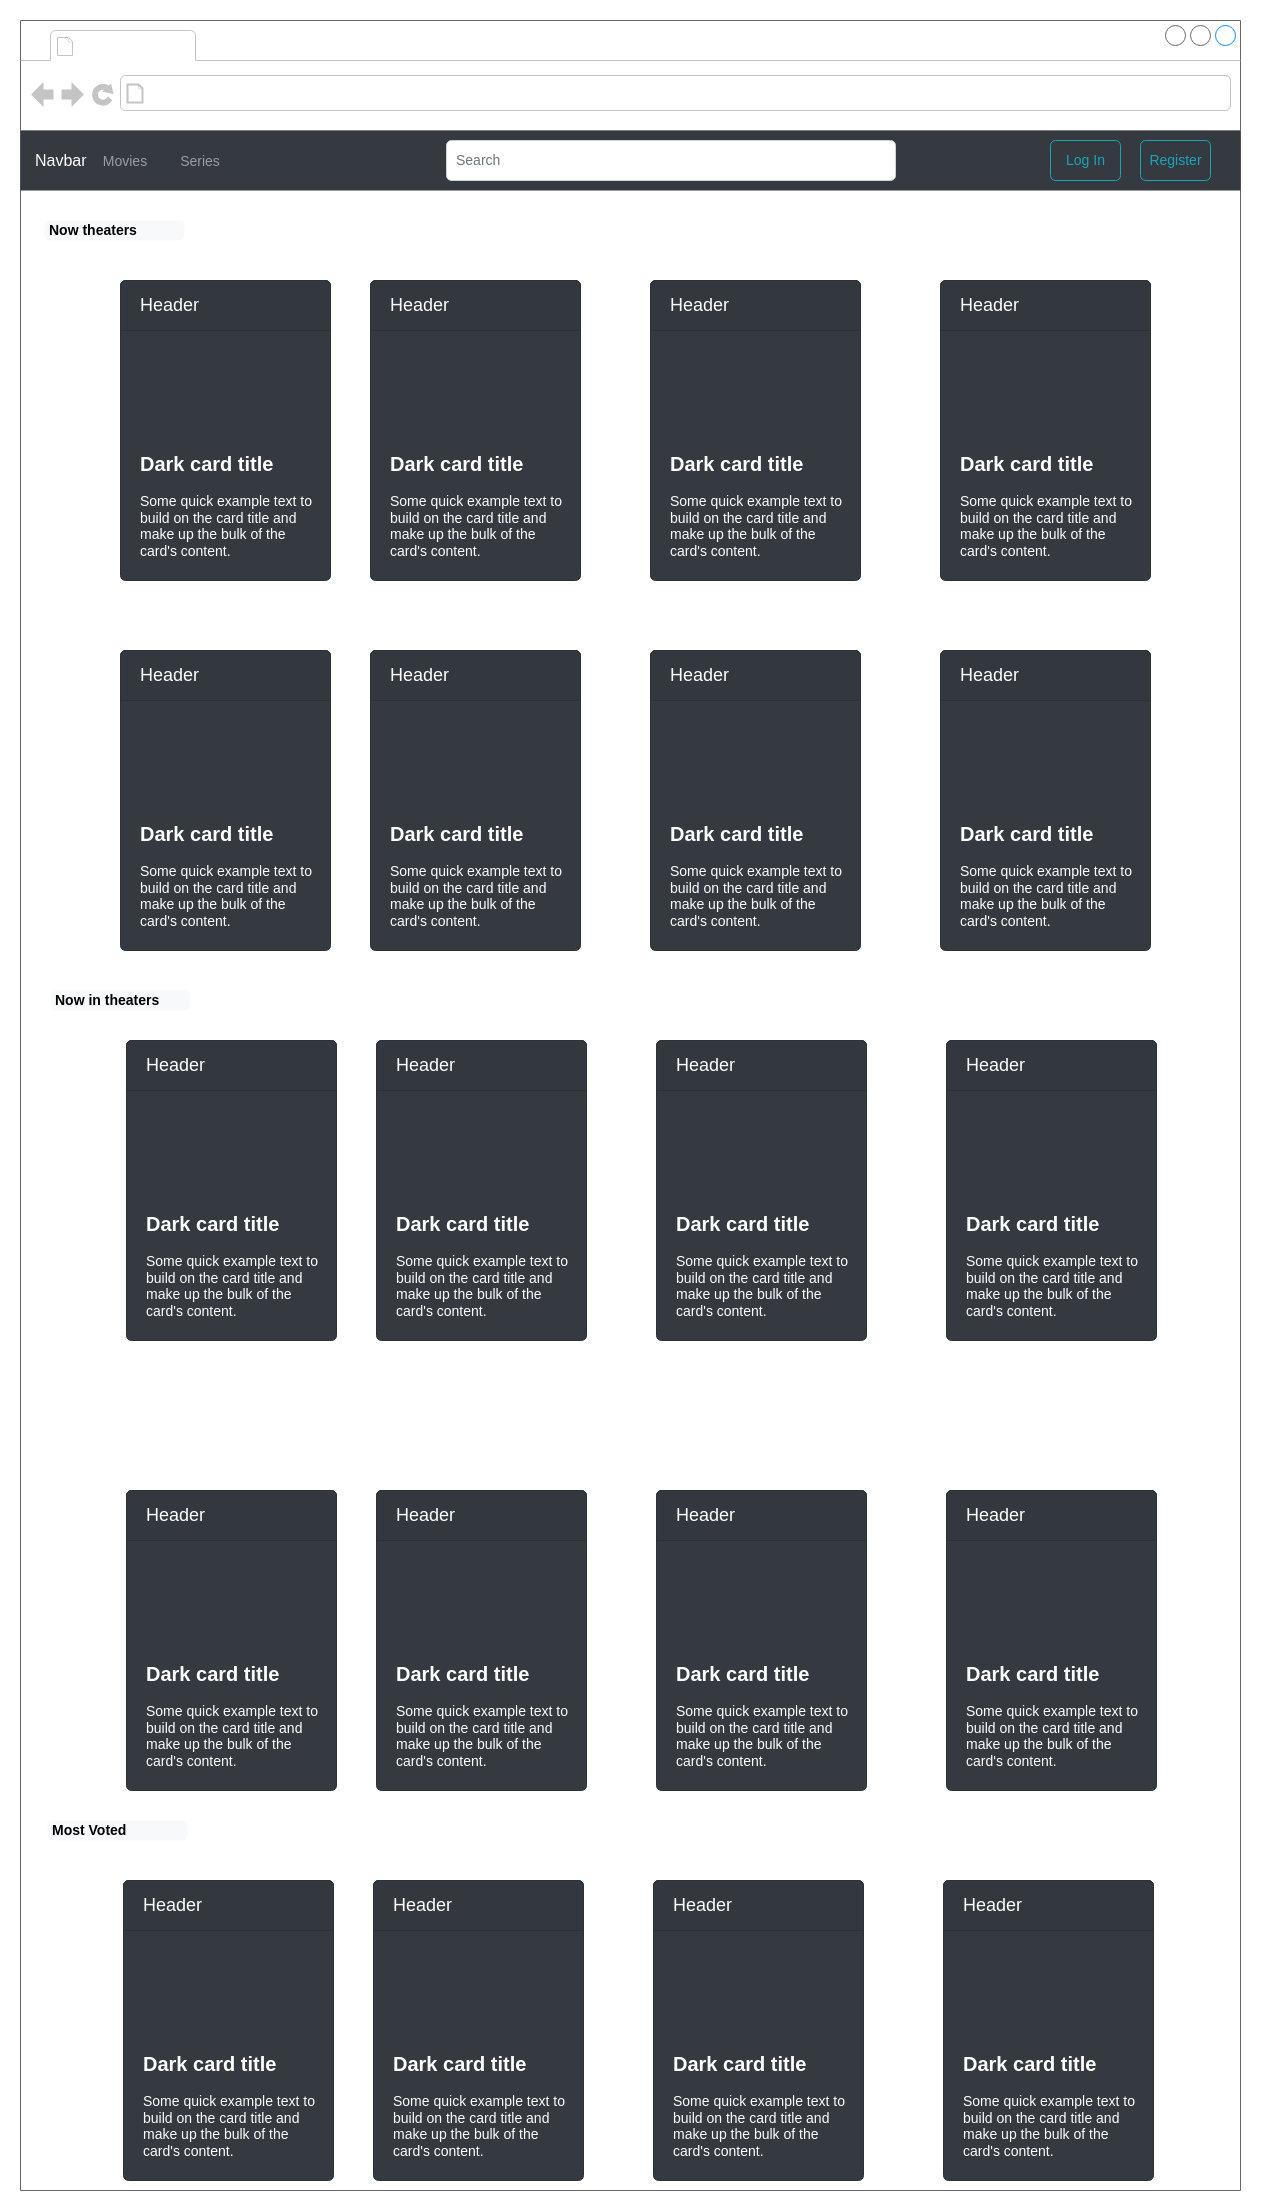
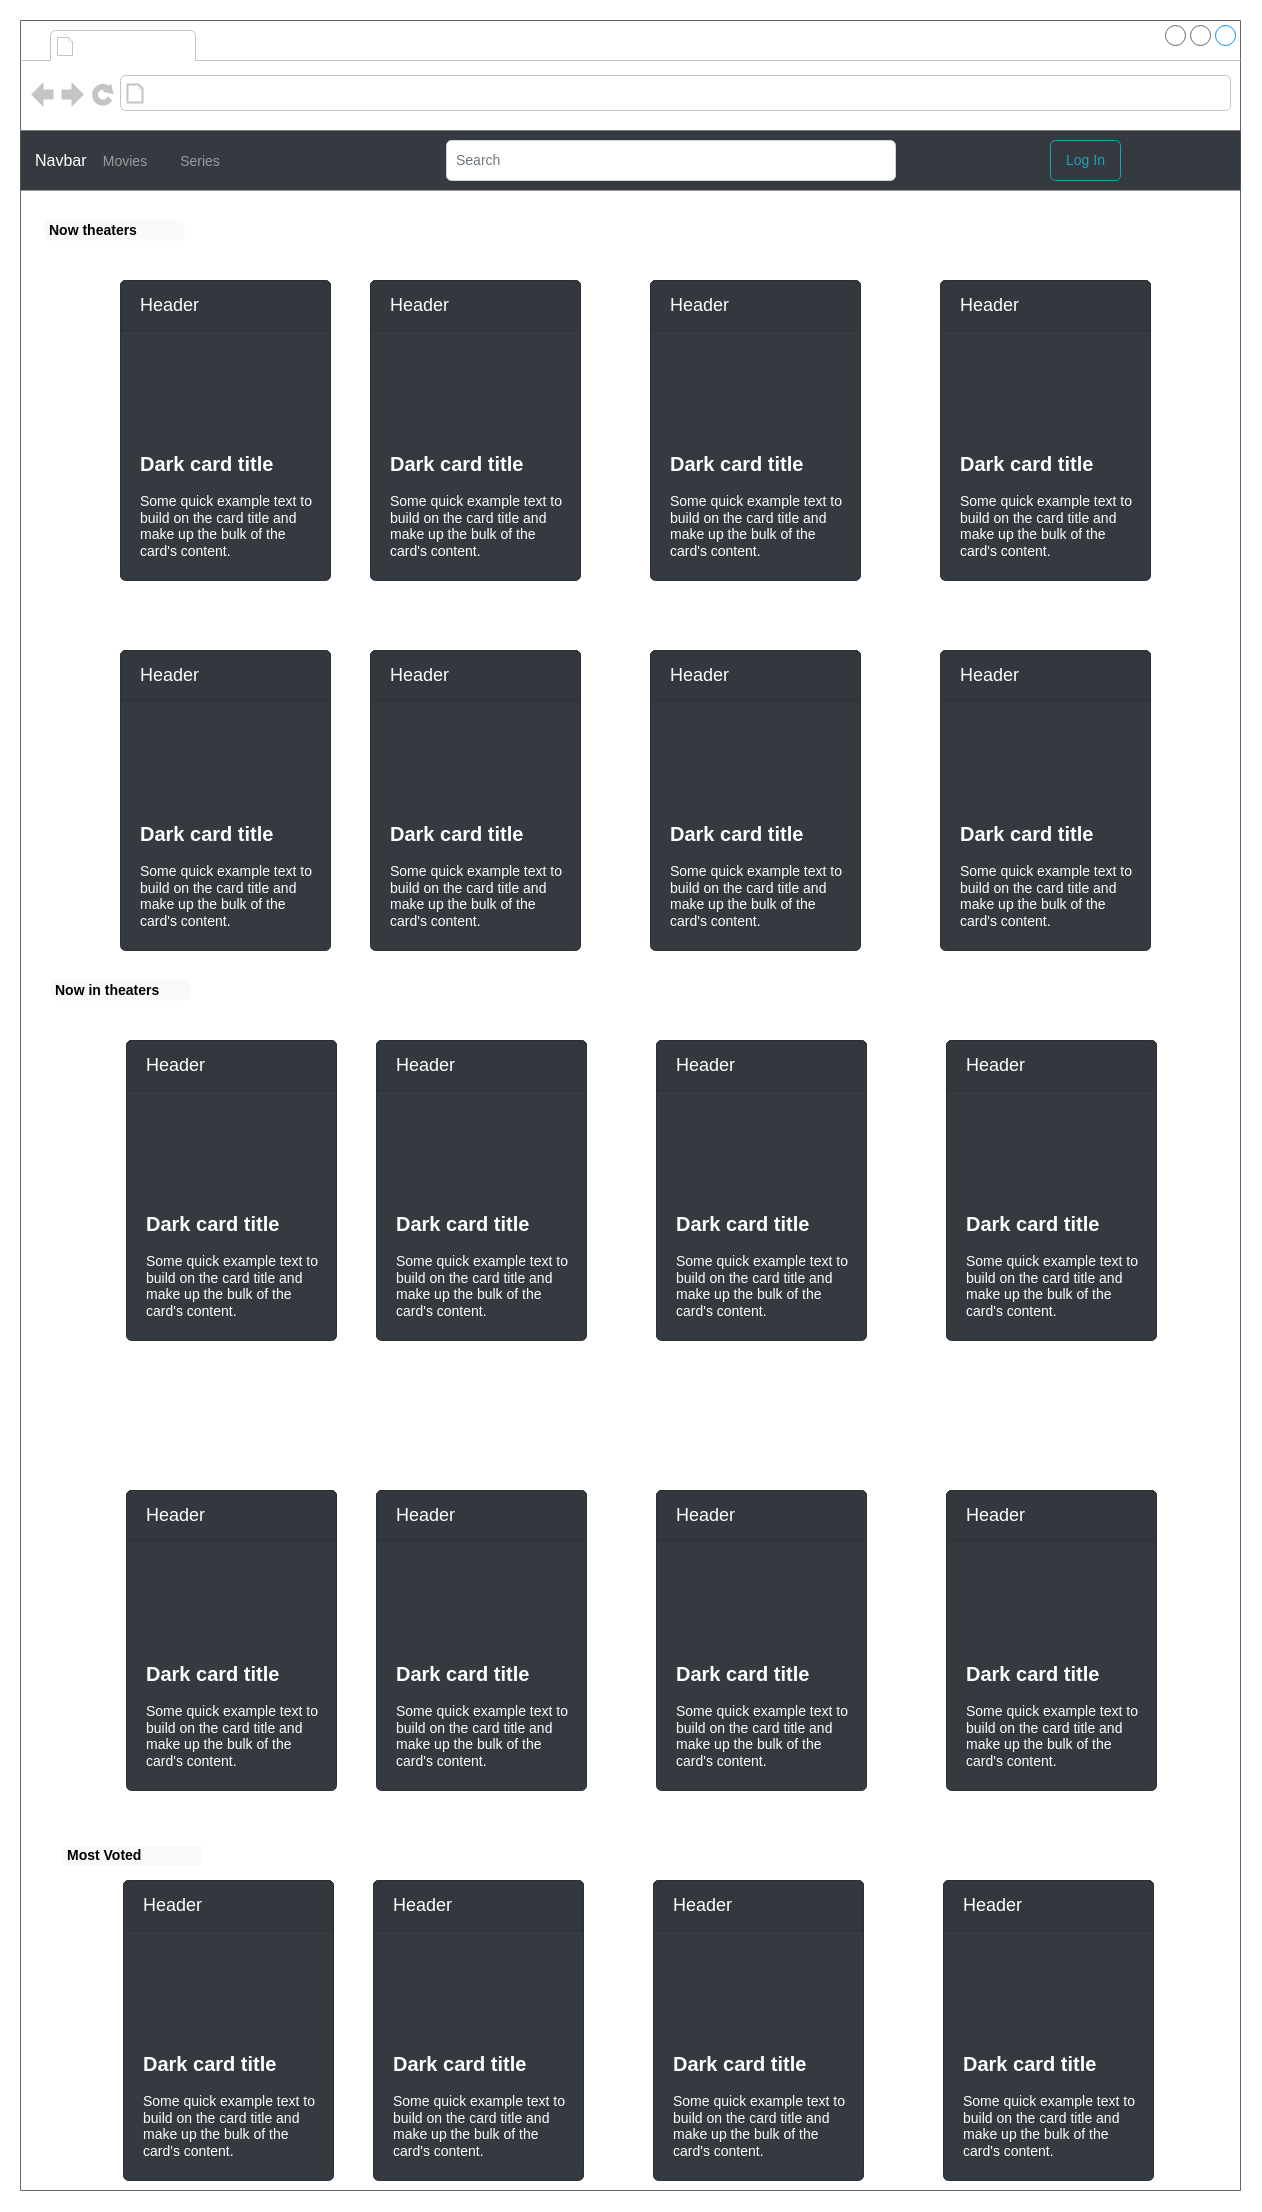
(1176, 161) -> none
(121, 1001) -> (121, 991)
(118, 1831) -> (133, 1856)
